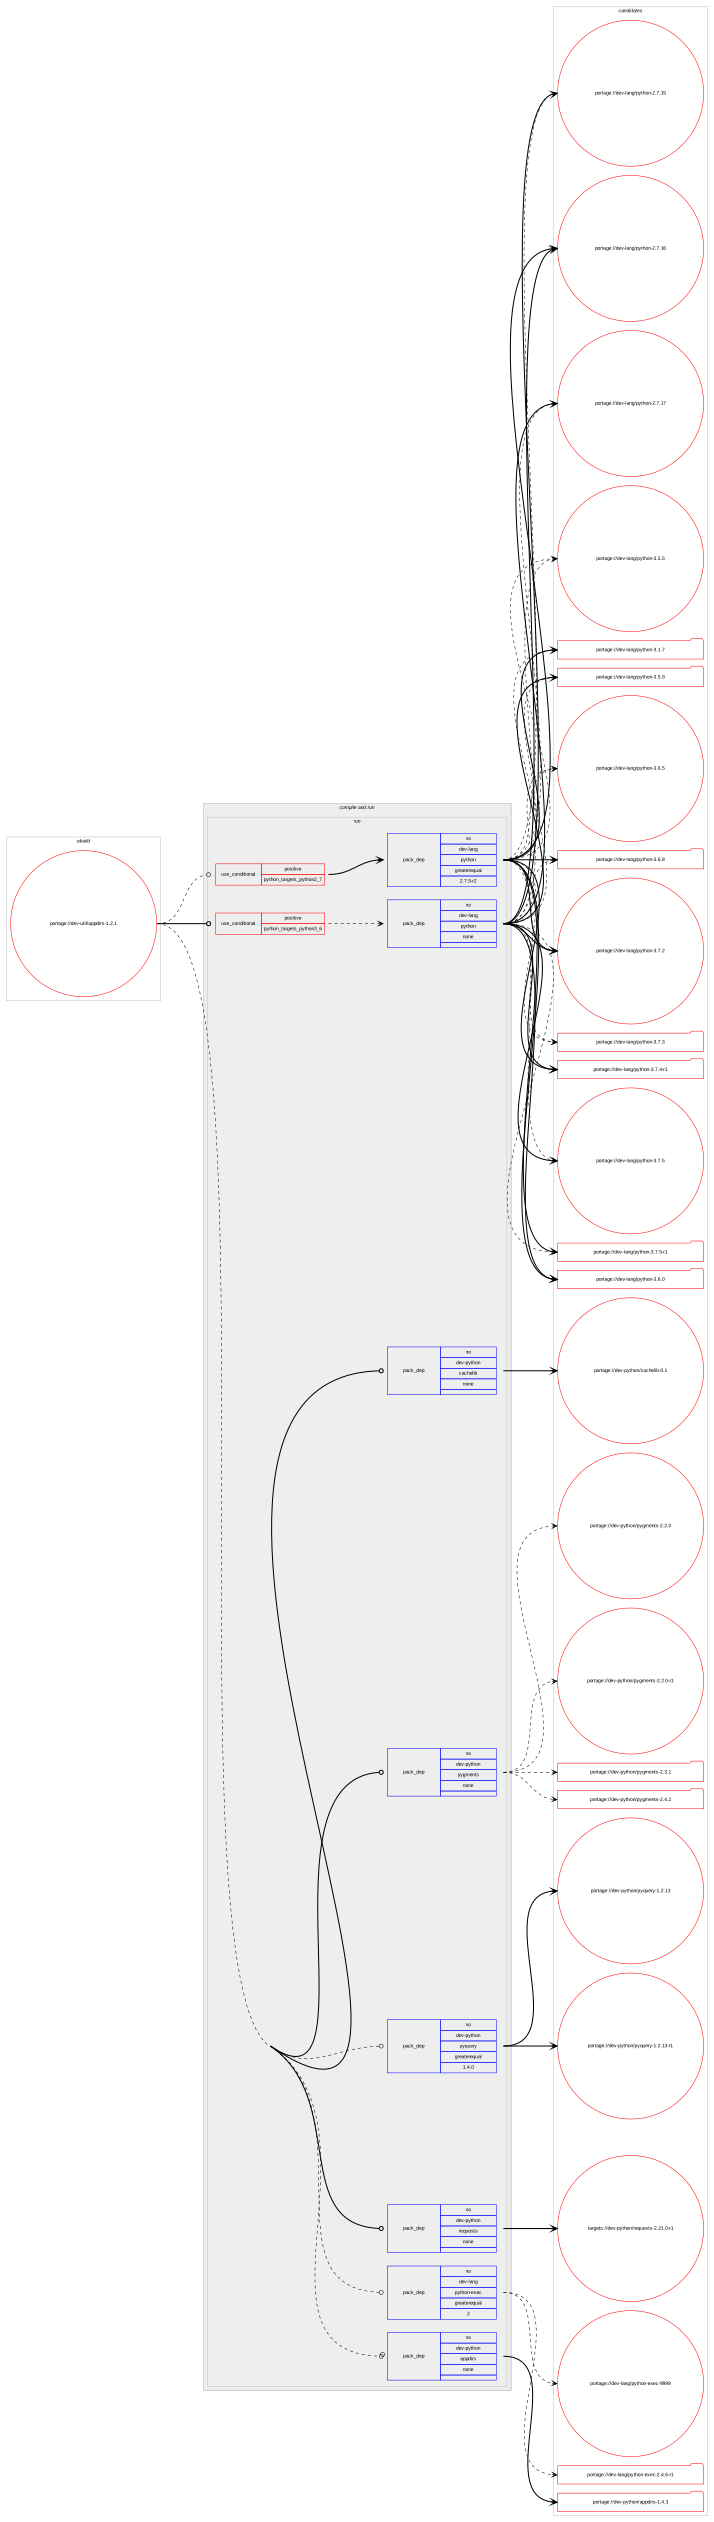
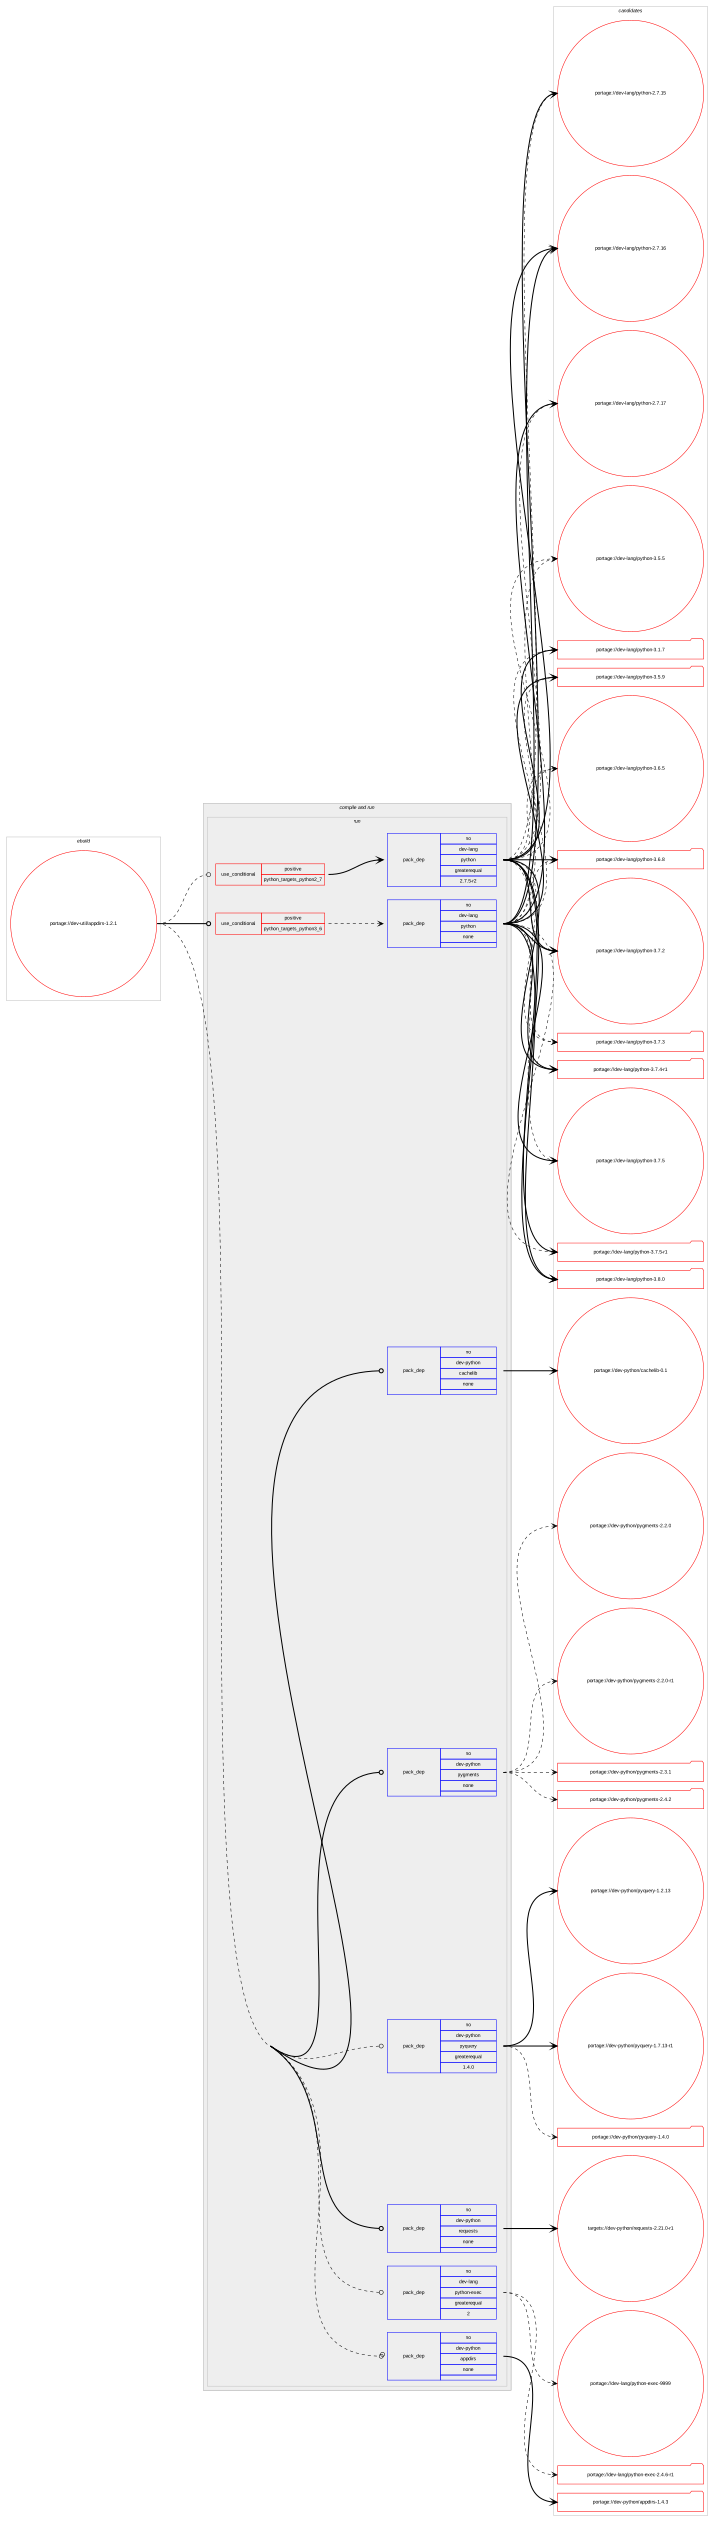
(631, 2046) -> (631, 2046)
none -> (631, 2137)
